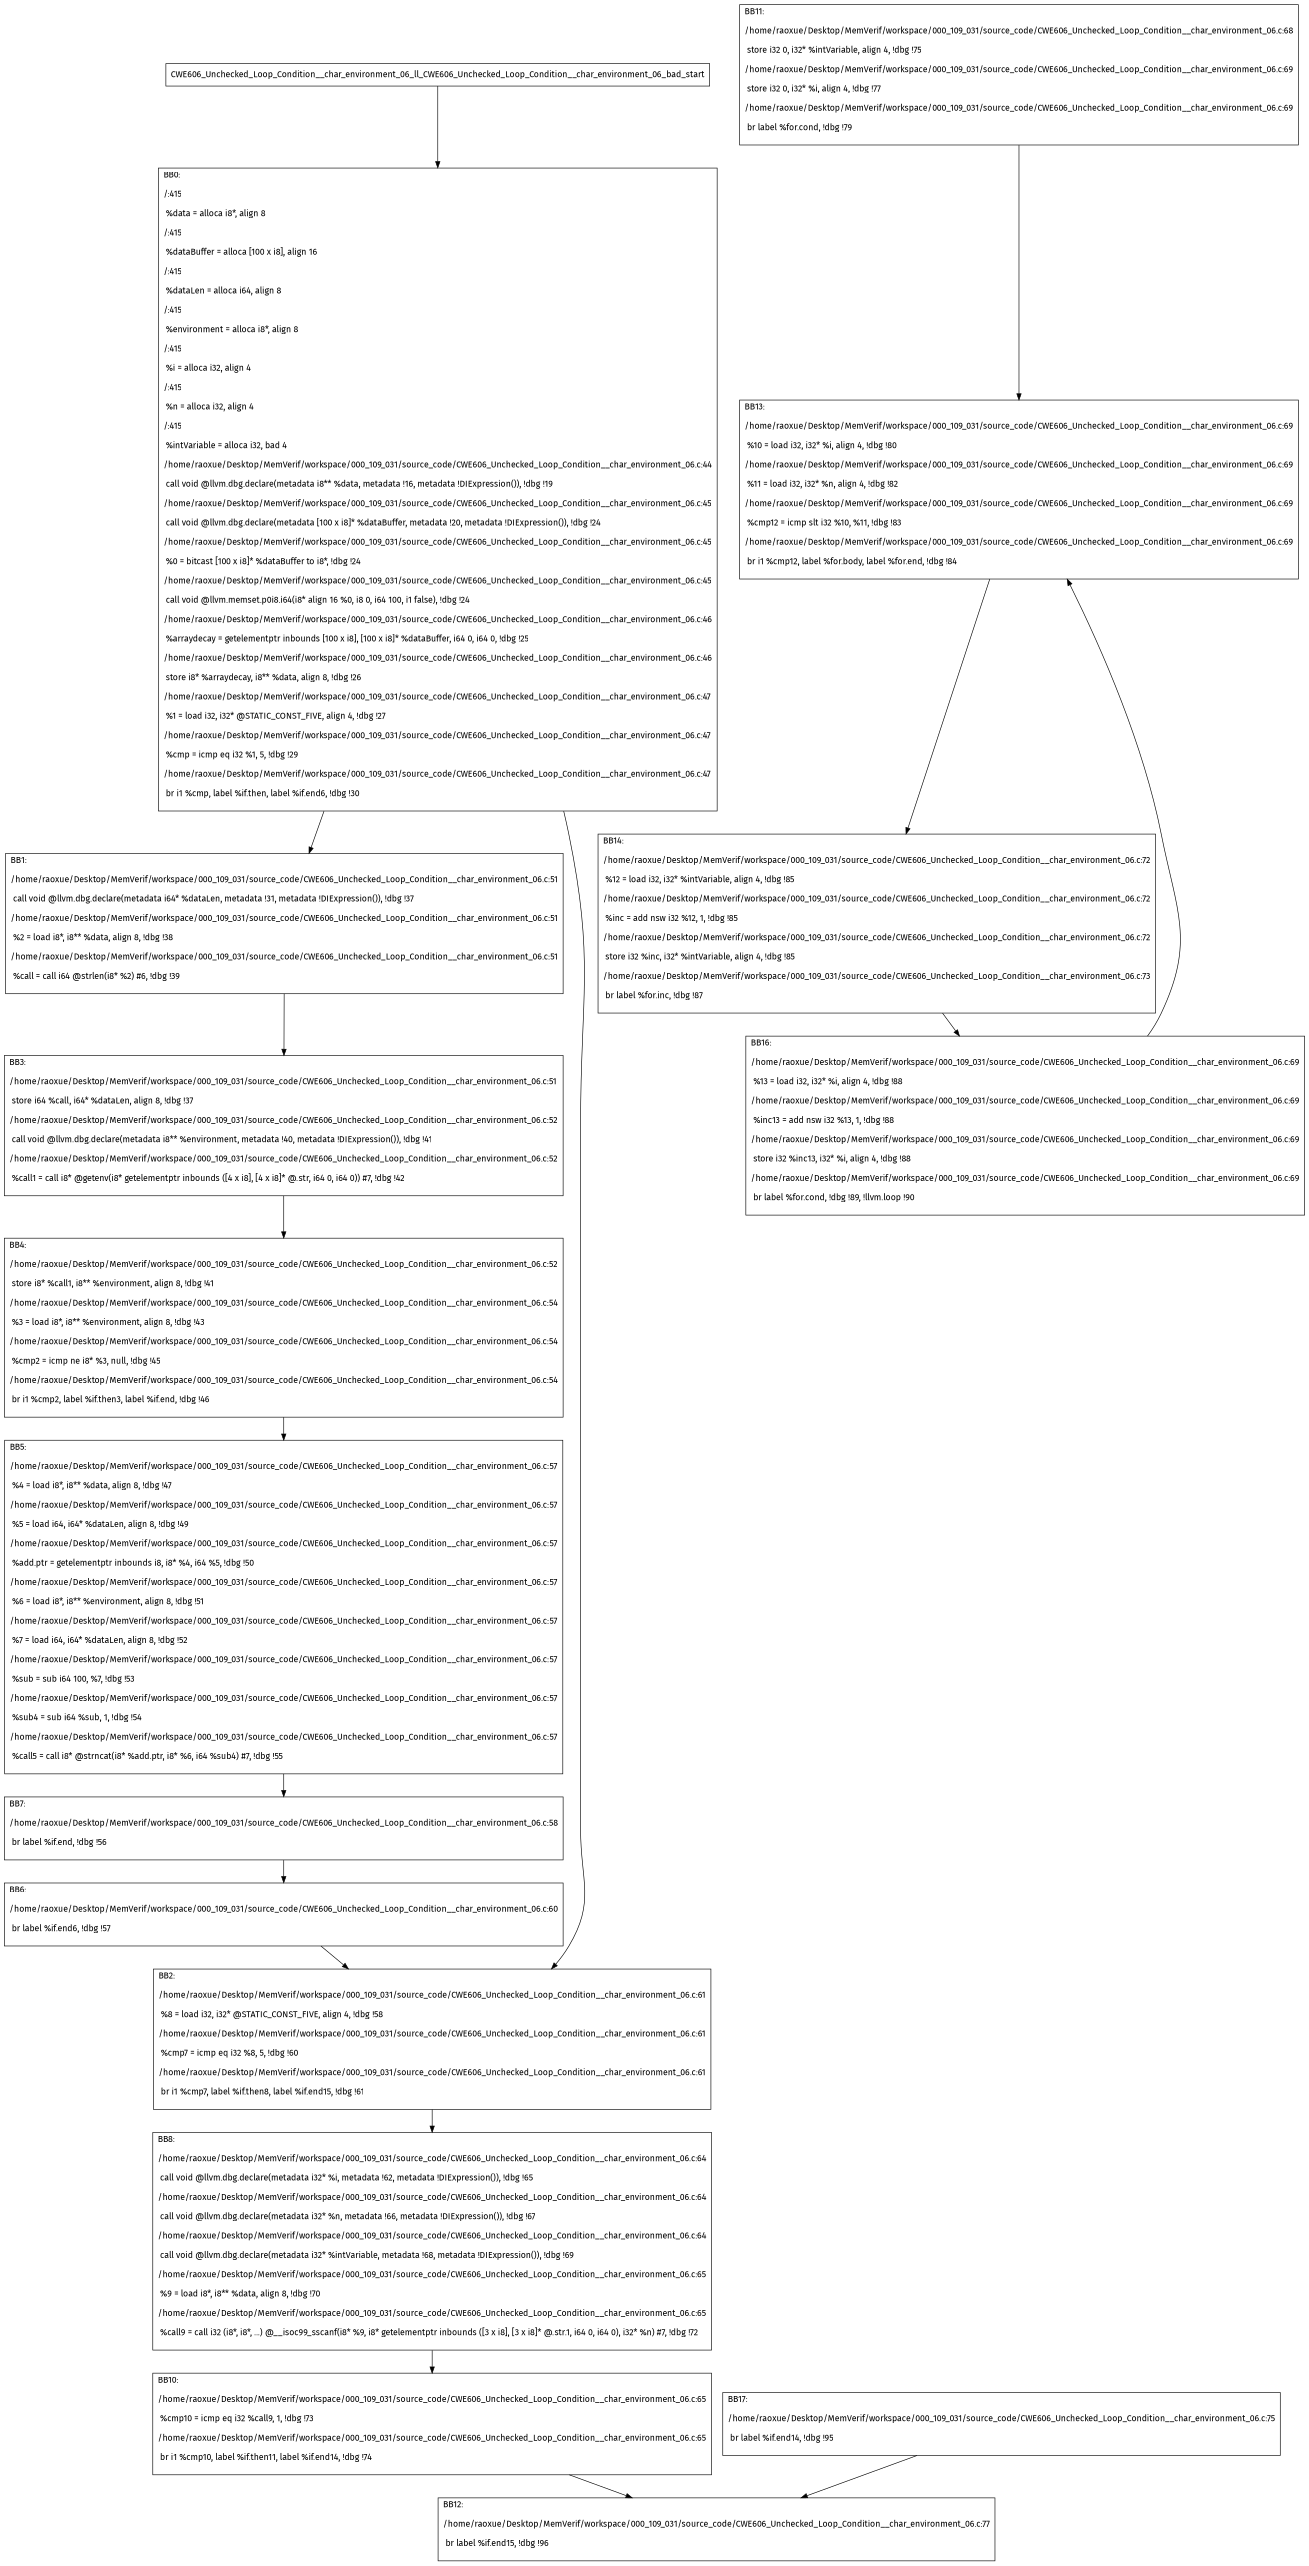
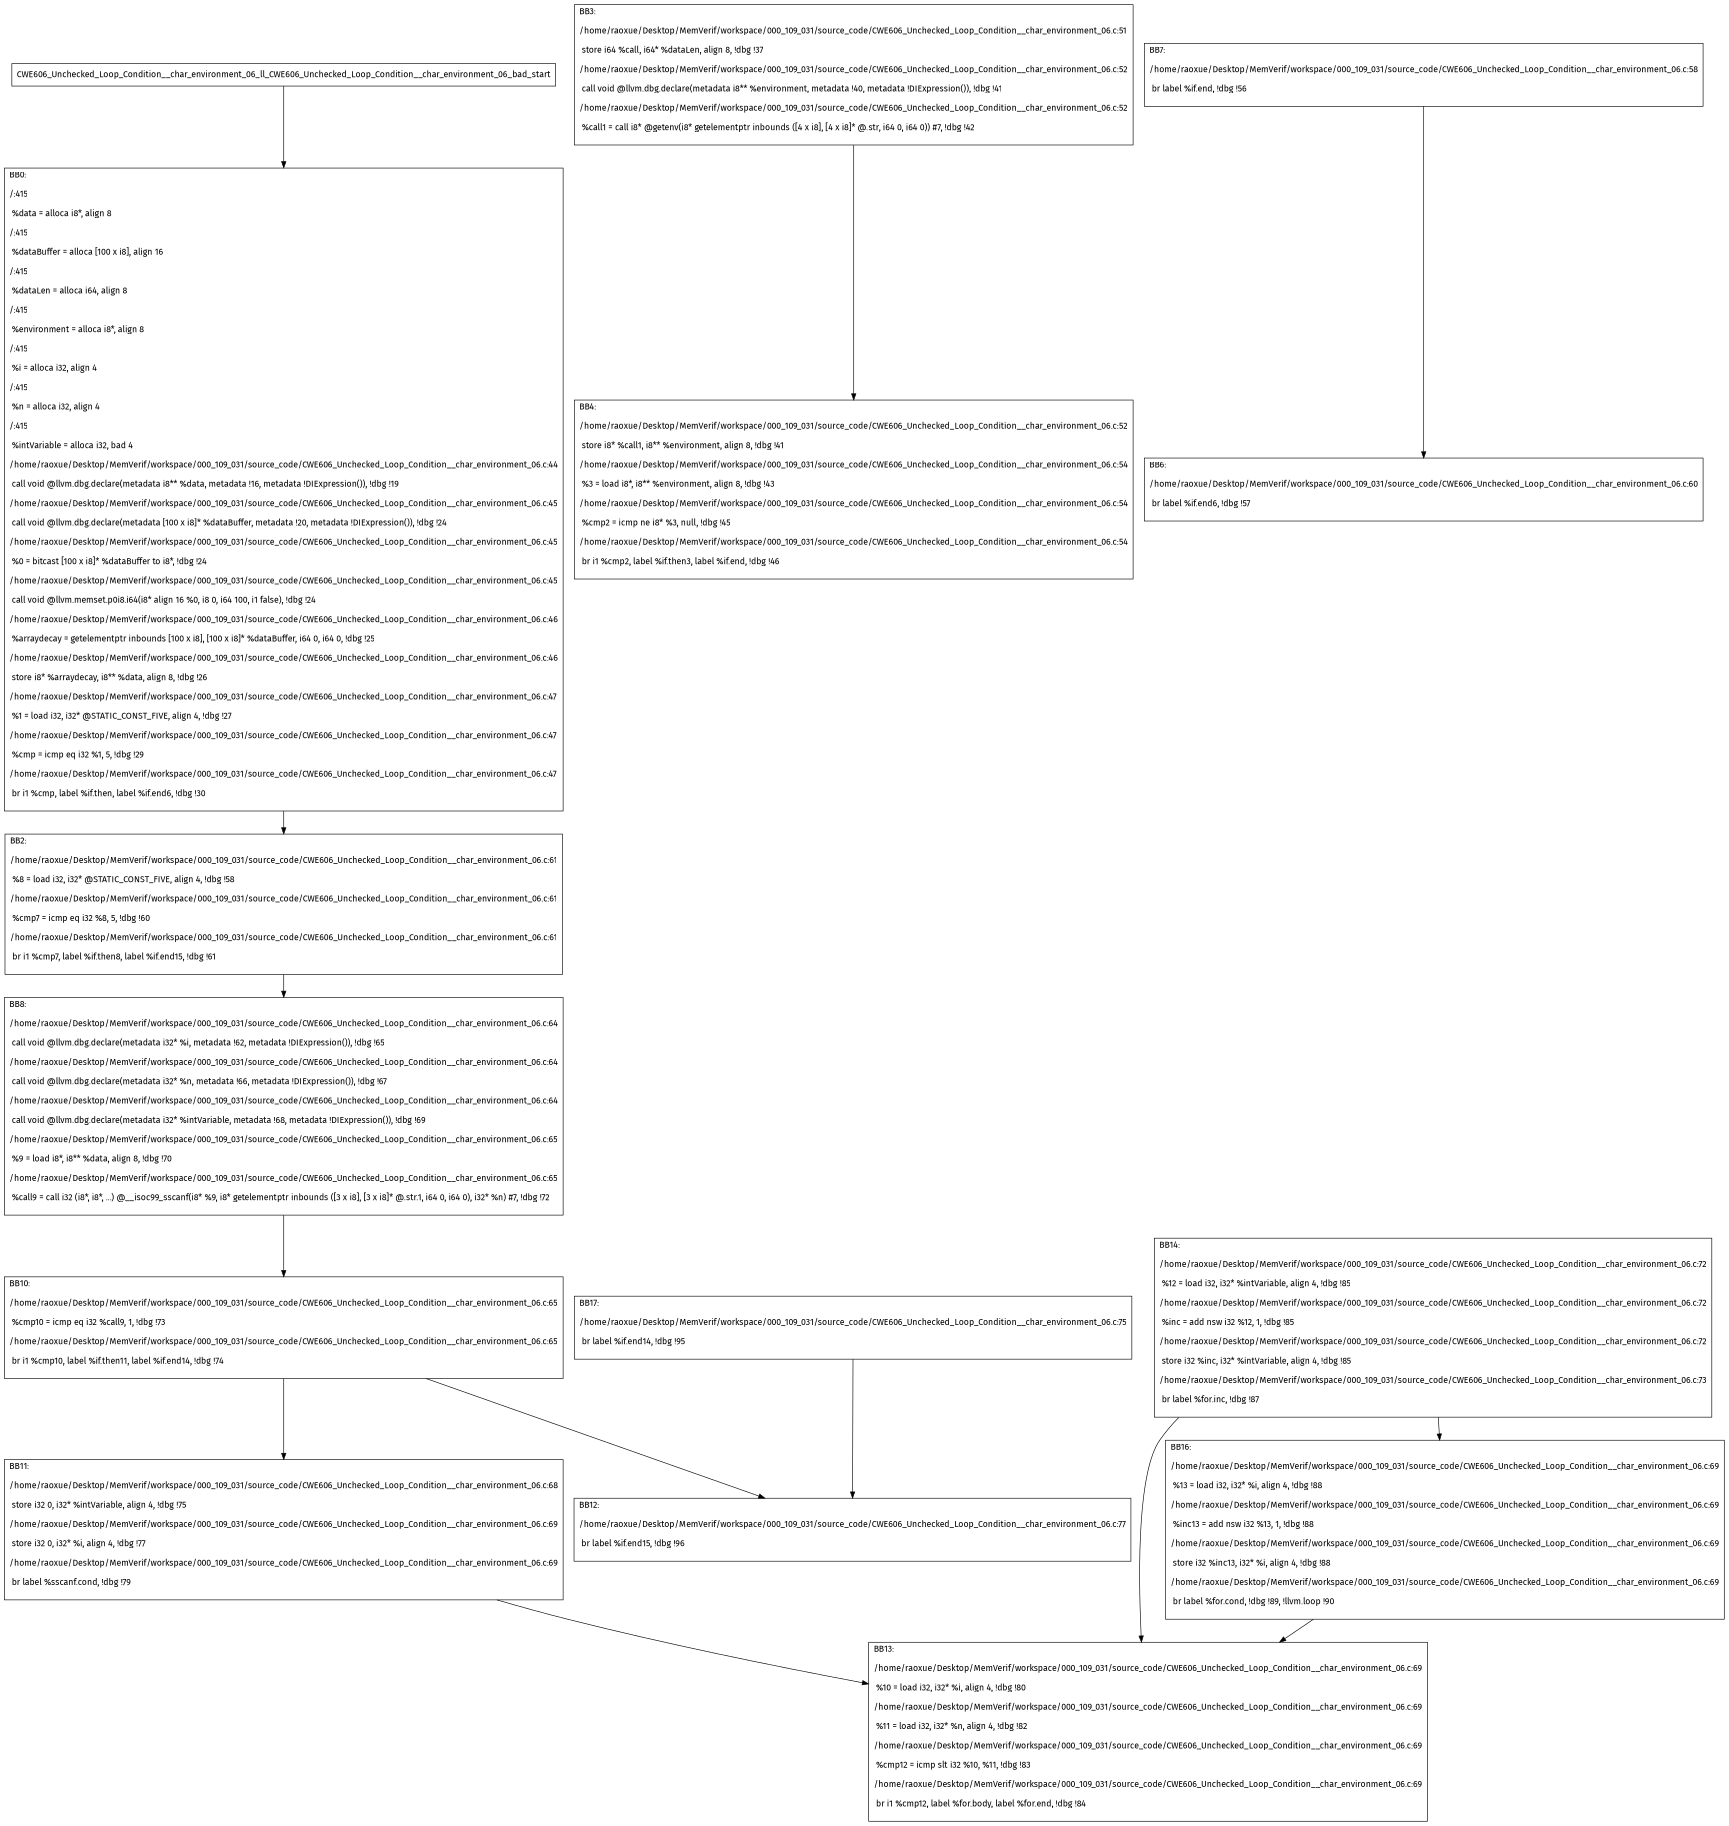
(799, 128) -> (70, 1582)
(949, 704) -> (1141, 1522)
(284, 924) -> none
none -> (284, 1416)
(284, 1607) -> none
(332, 1955) -> none
